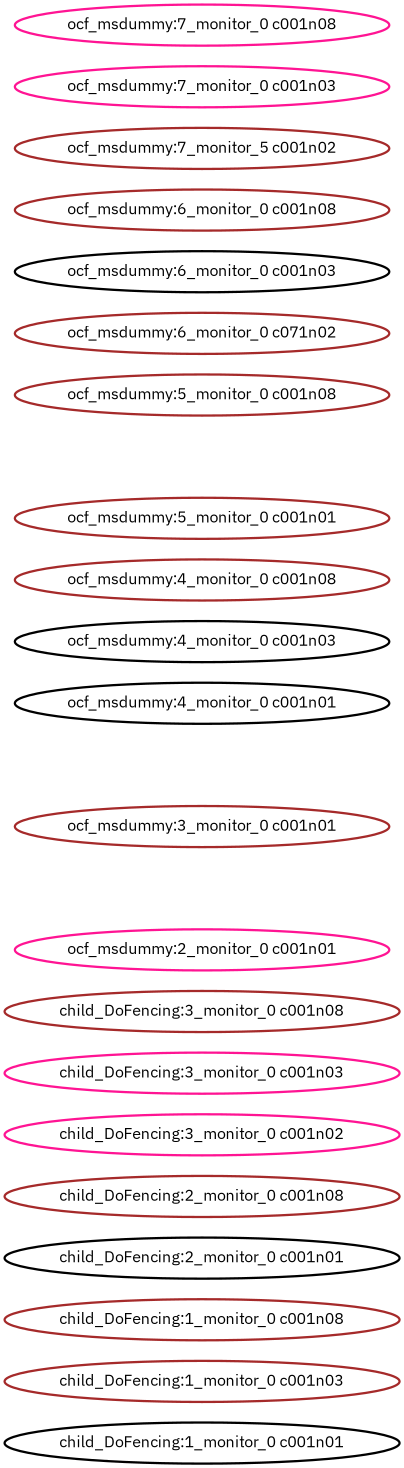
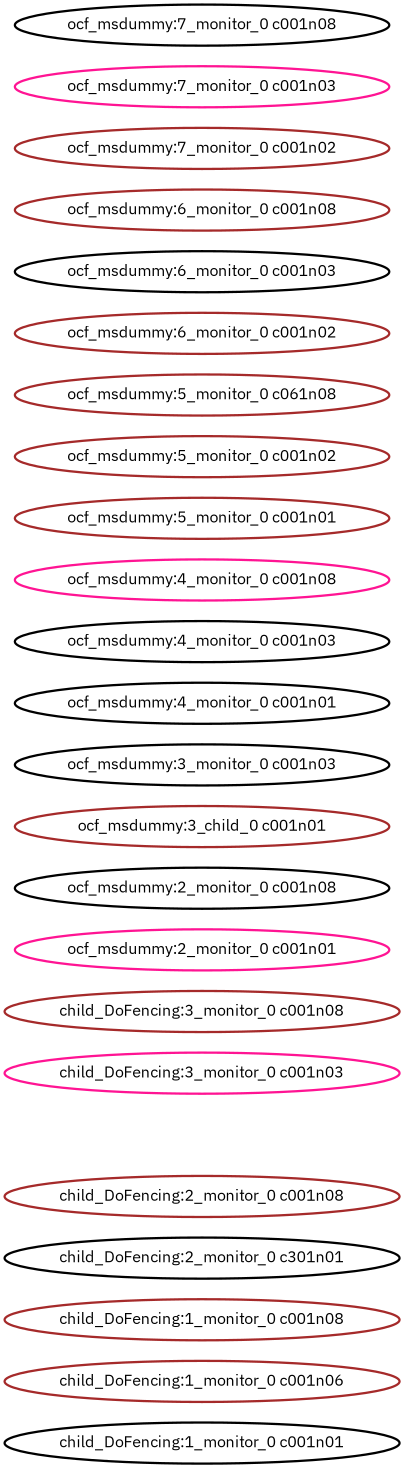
(202, 25) -> (202, 25)
(202, 148) -> (202, 148)
(202, 333) -> (202, 333)
(202, 395) -> (202, 395)
none -> (202, 457)
(202, 580) -> (202, 580)
none -> (202, 765)
(202, 827) -> (202, 827)
none -> (202, 888)
(202, 1135) -> none
(202, 1258) -> (202, 1258)
(202, 1381) -> (202, 1381)
